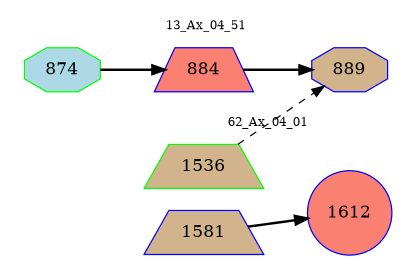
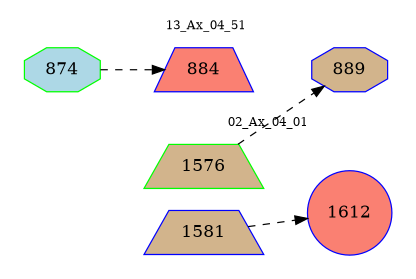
(126, 70) -> (126, 70)
(271, 70) -> none
(268, 123) -> (268, 123)
(204, 166) -> (204, 166)
(272, 223) -> (272, 223)
